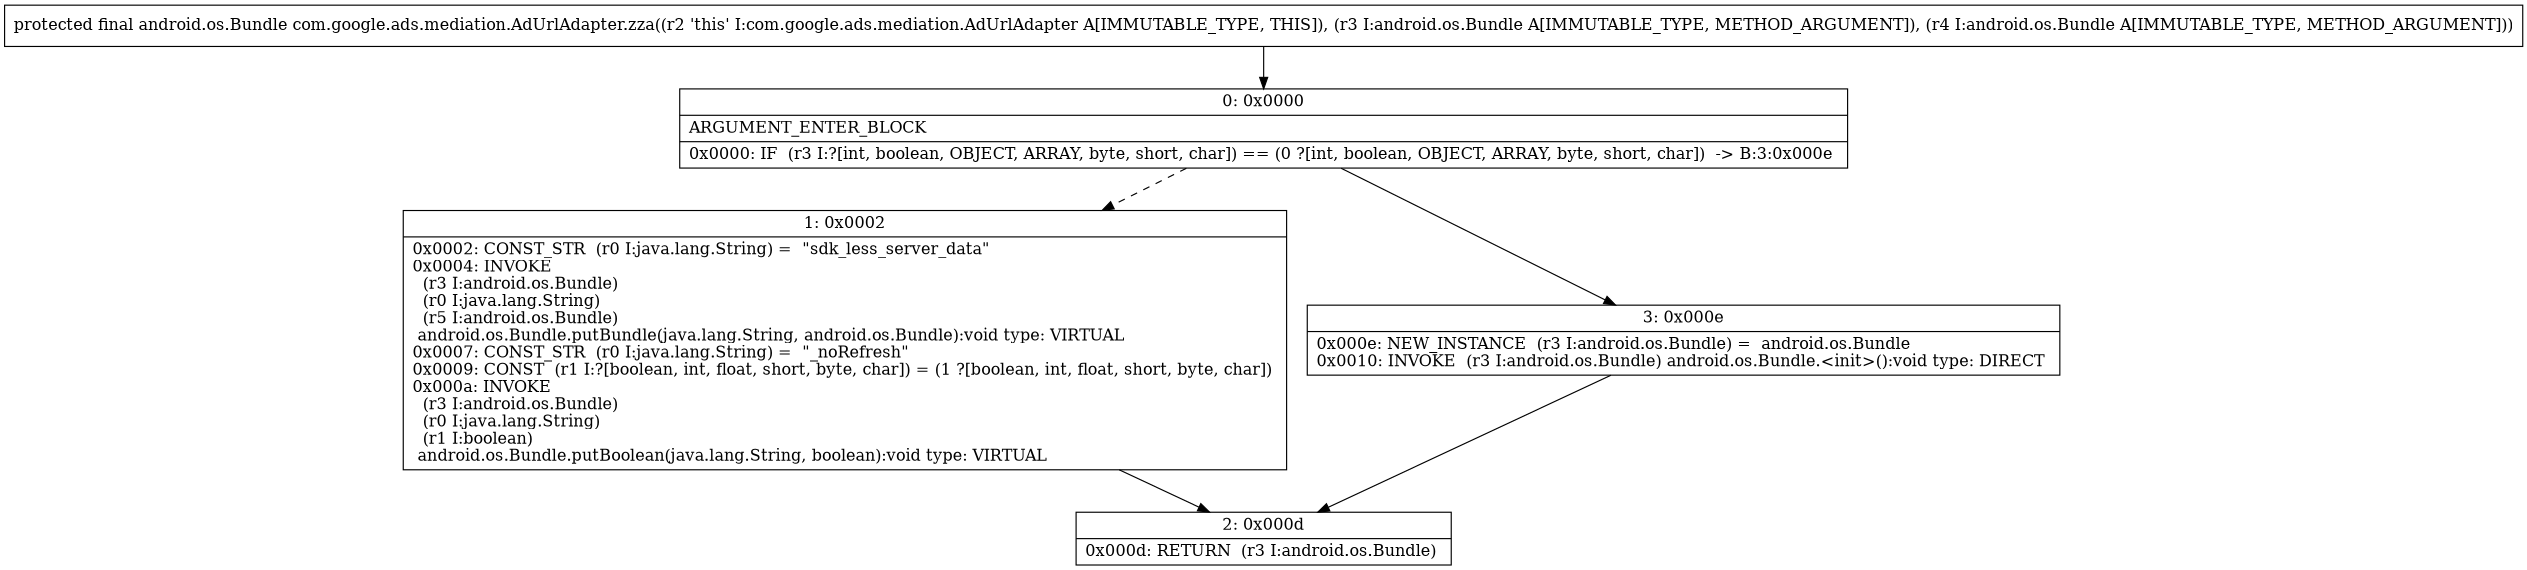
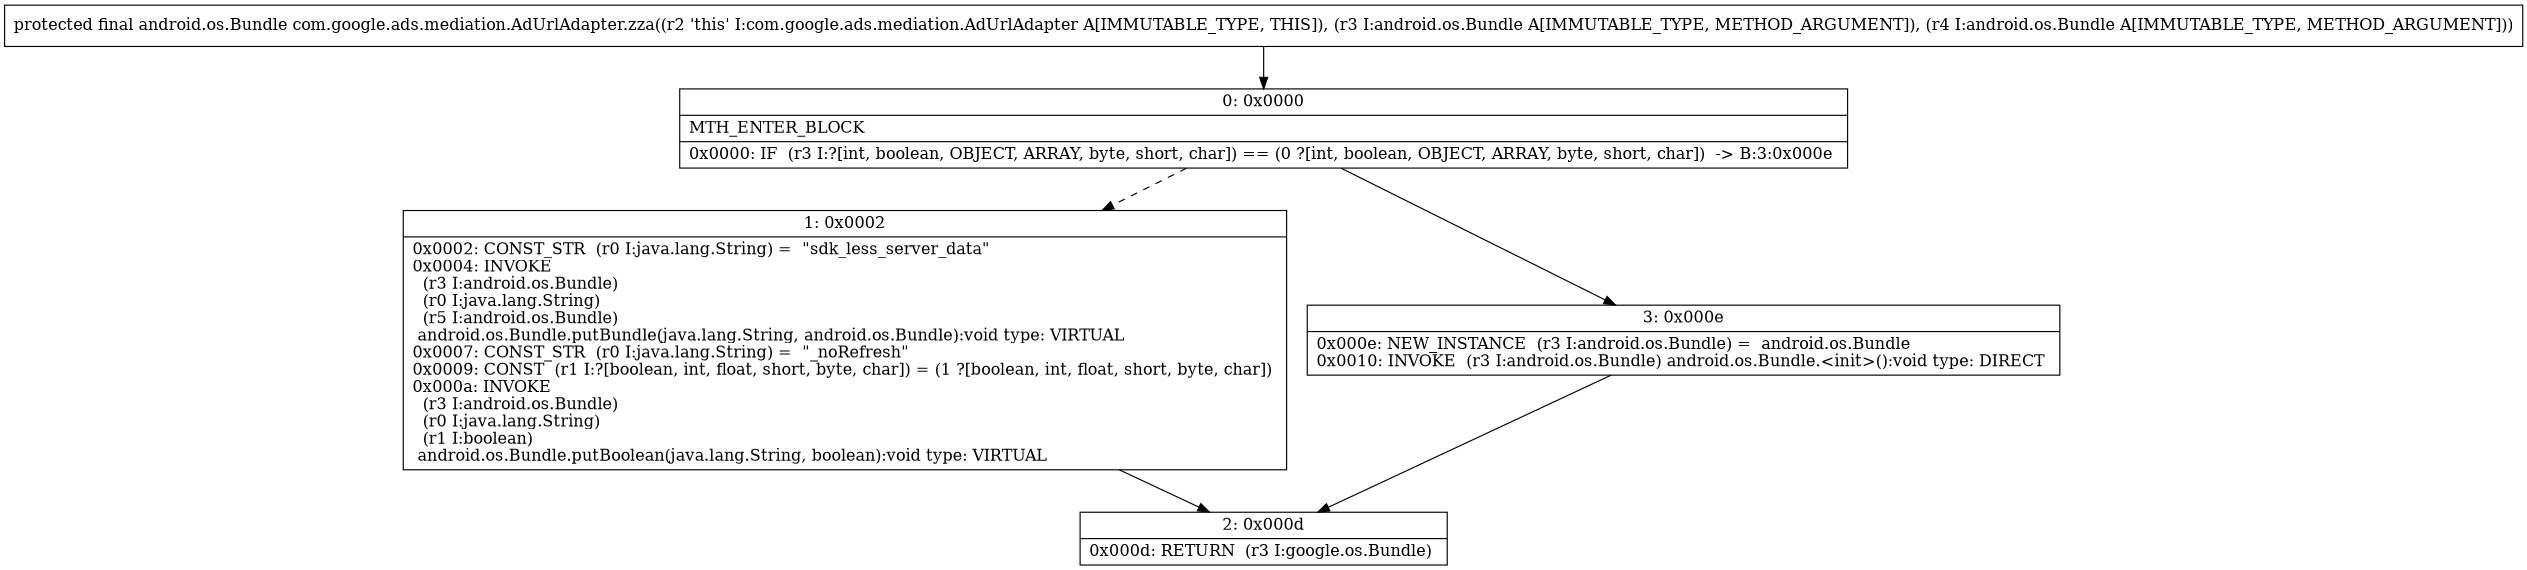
(808, 128) -> (777, 128)
(1264, 551) -> (1264, 551)
